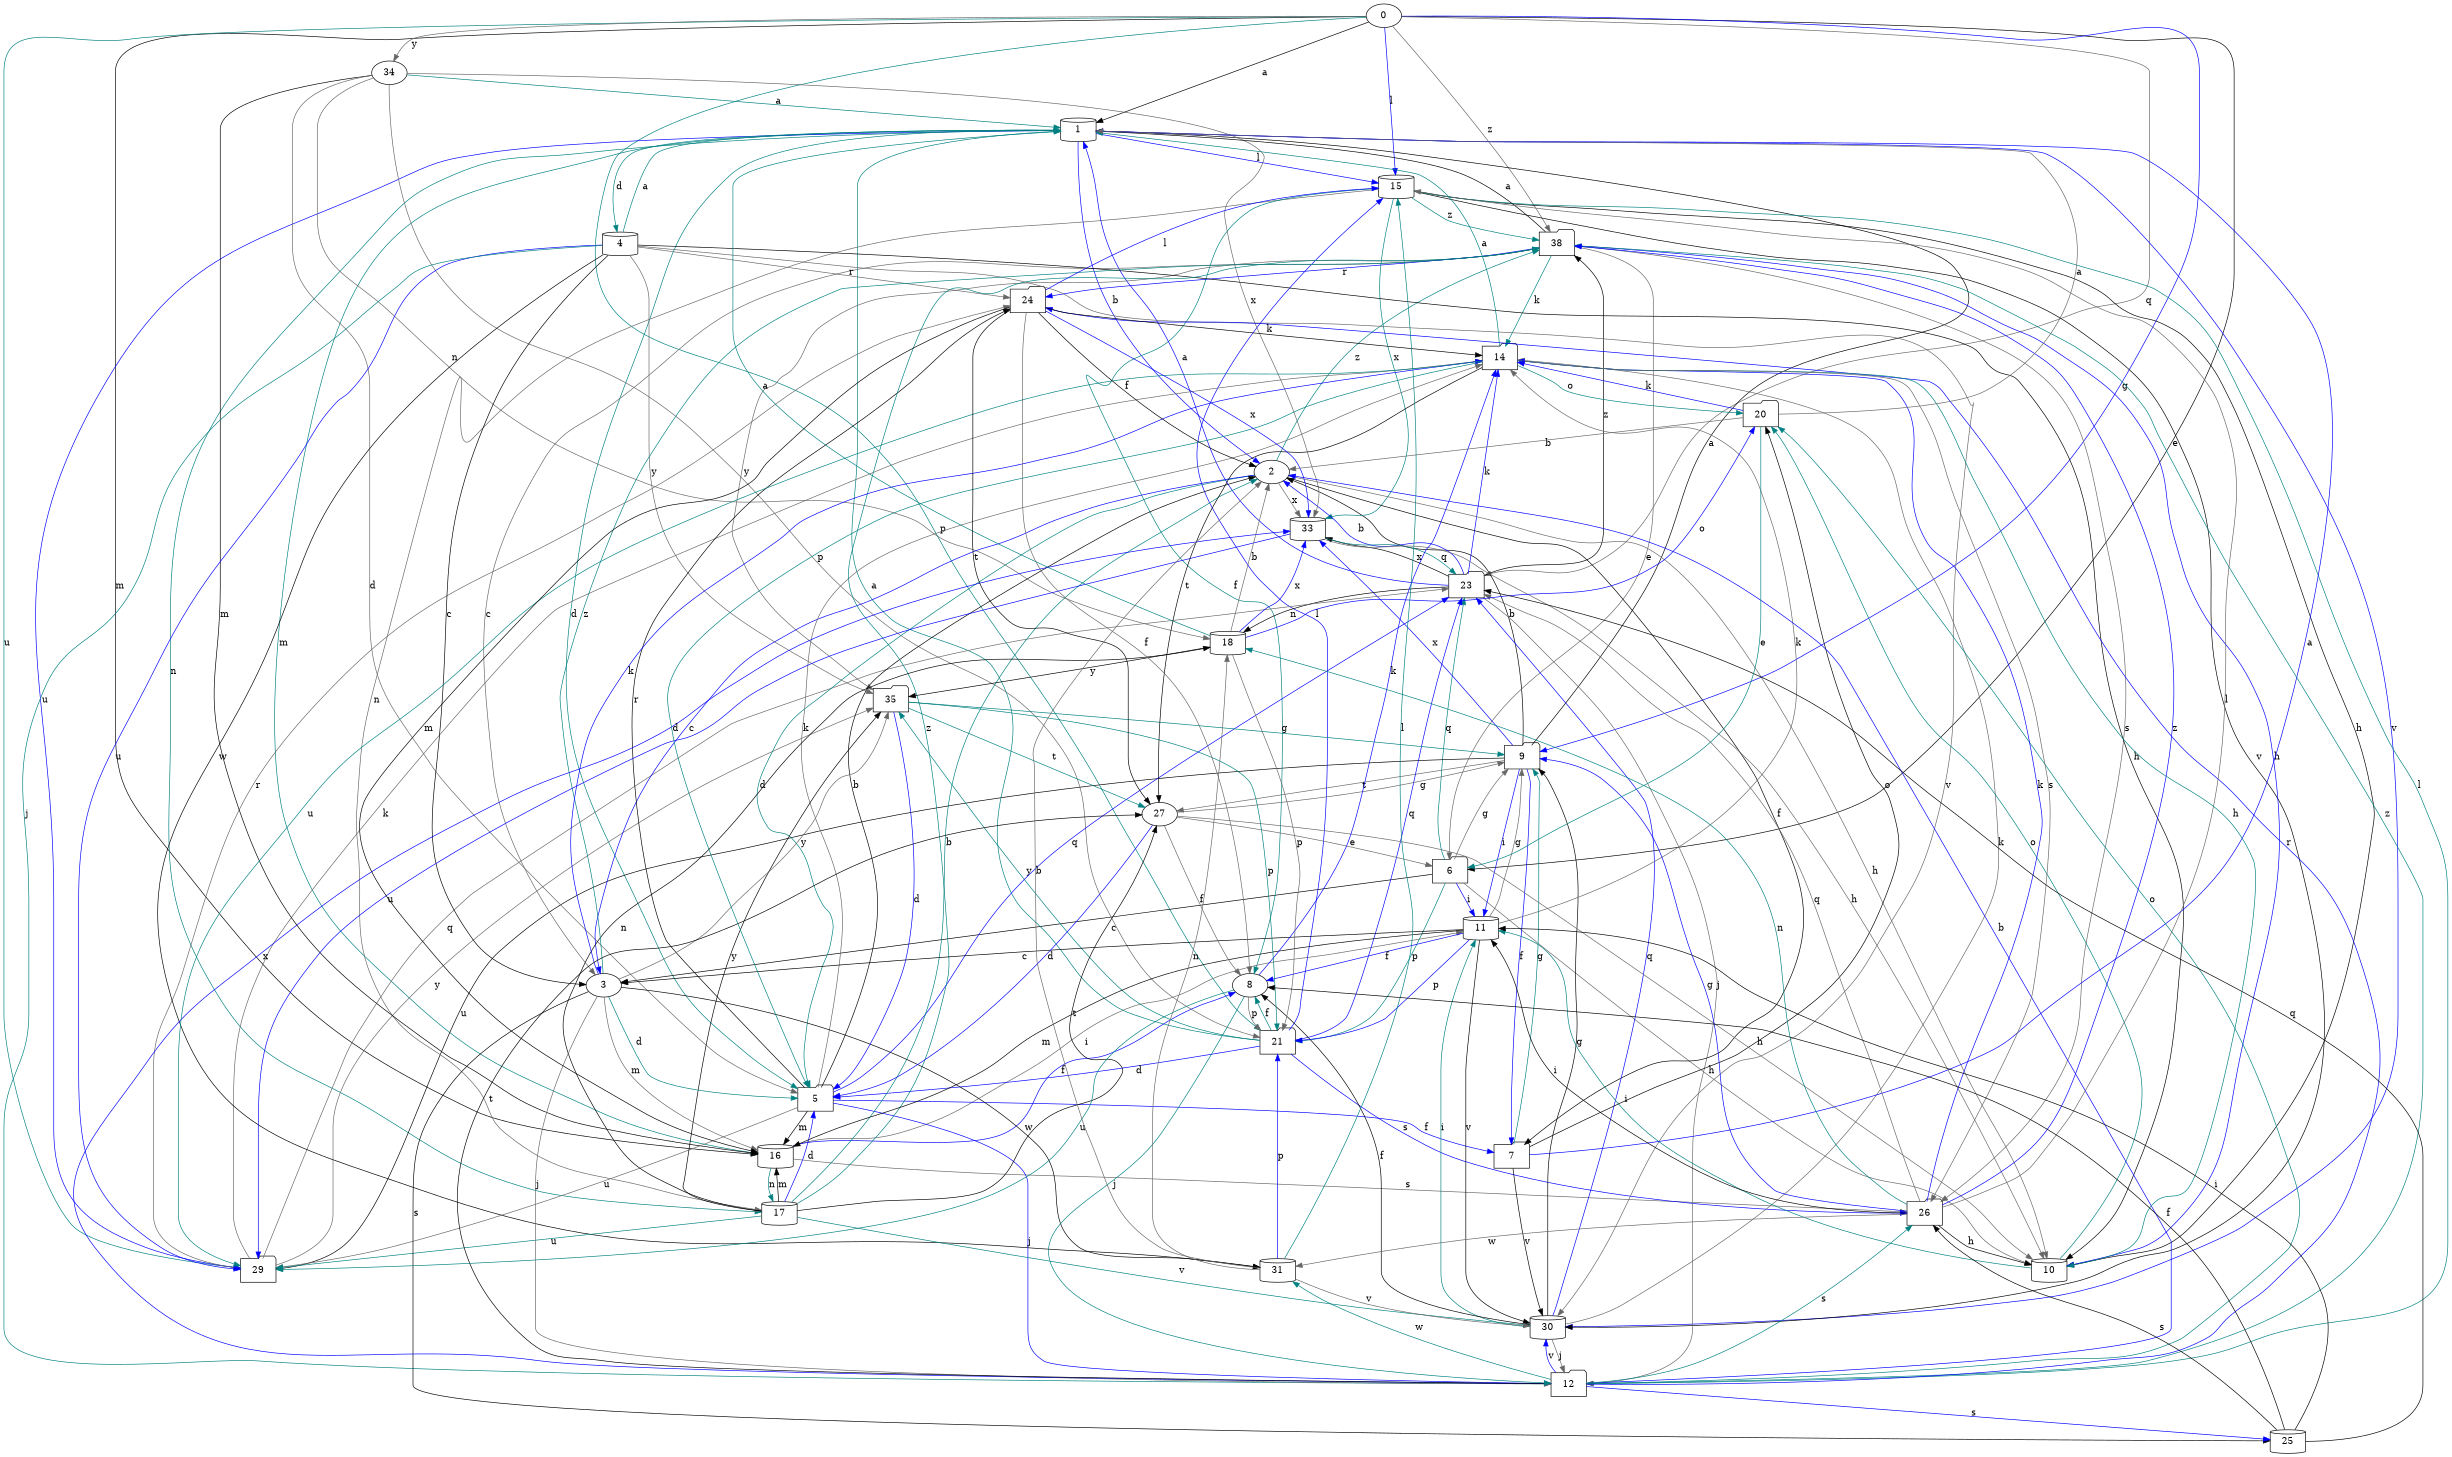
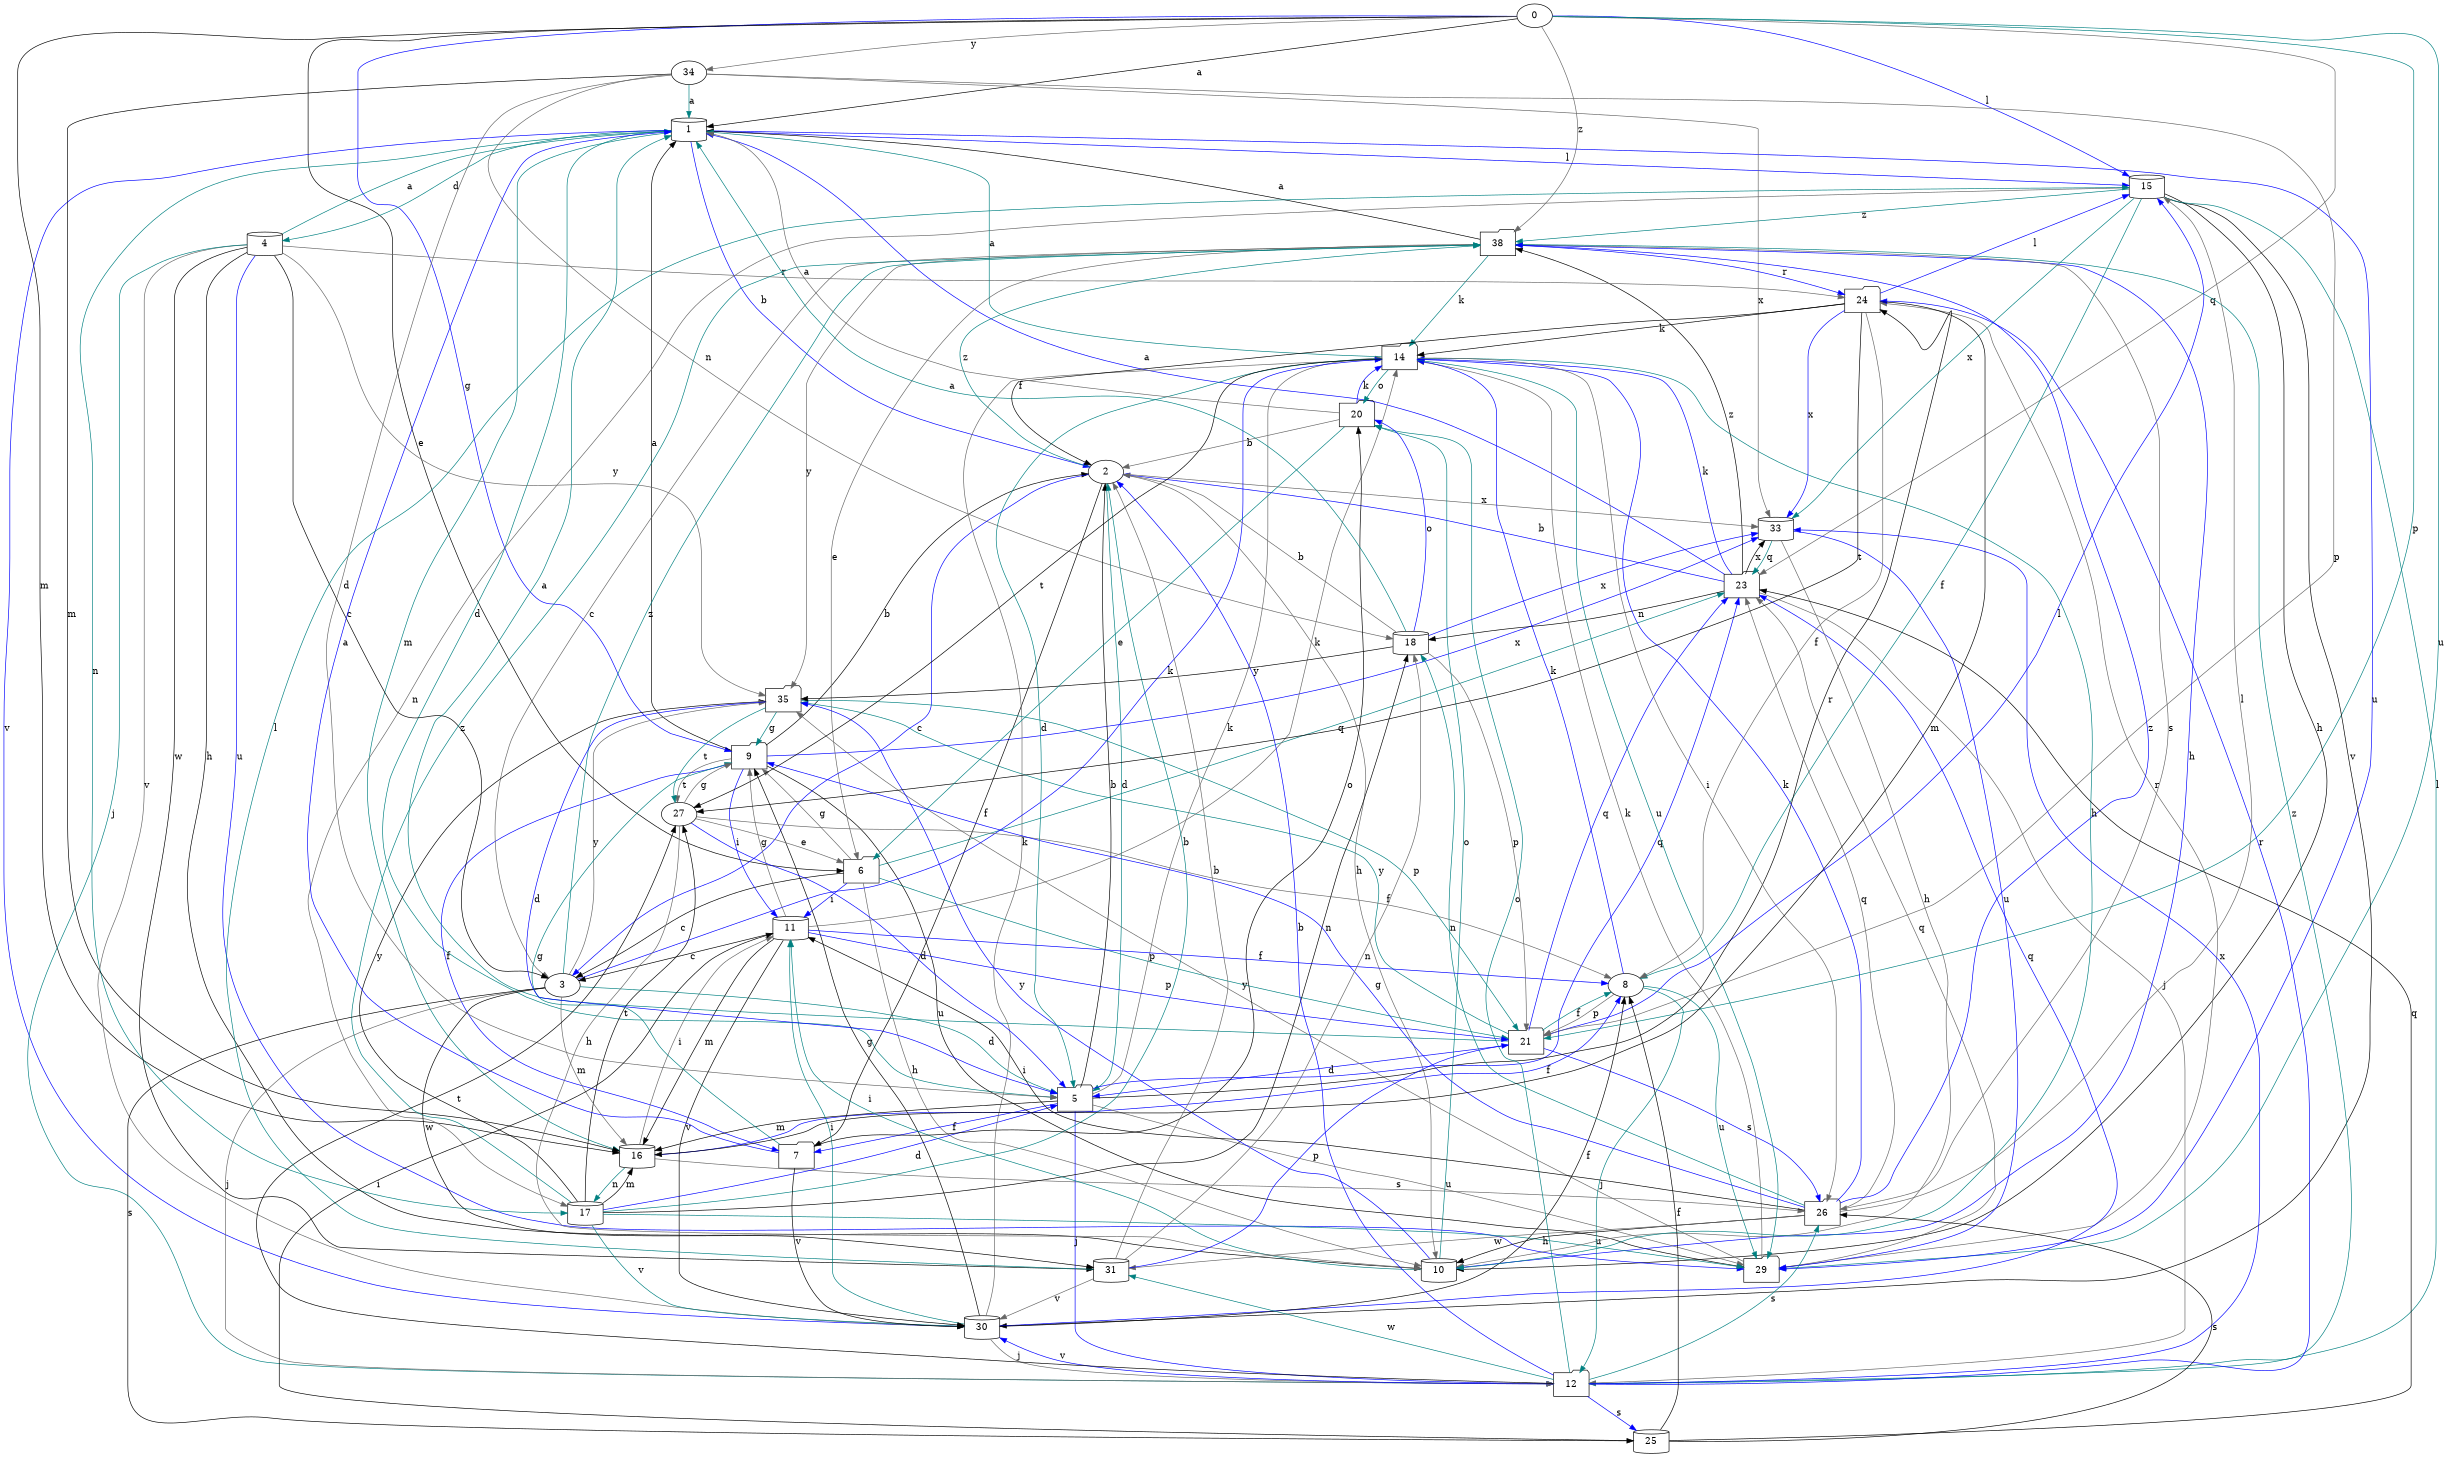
(2051, 786) -> (1708, 786)
none -> (1067, 1032)
